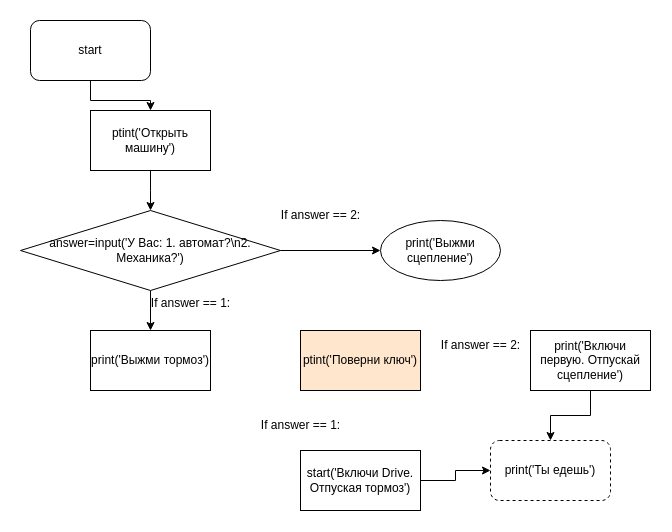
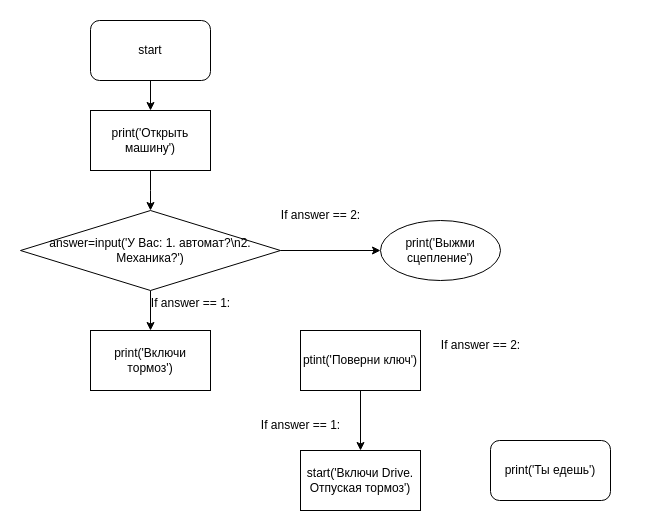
(91, 51) -> (151, 51)
(151, 141) -> (151, 141)
(151, 361) -> (151, 361)
(361, 361) -> (361, 361)
(591, 361) -> none
(575, 416) -> none
none -> (361, 417)
(551, 471) -> (551, 471)
(456, 480) -> none
